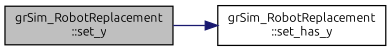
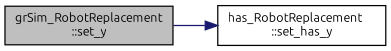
(302, 26) -> (302, 26)
